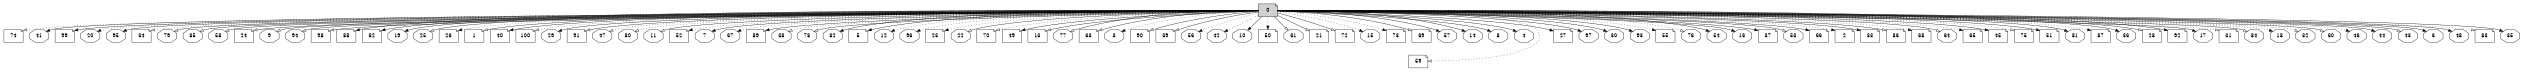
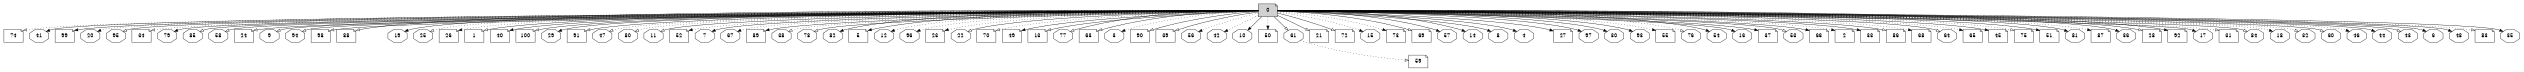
(809, 12) -> (809, 12)
(846, 13) -> (846, 13)
(898, 14) -> (898, 14)
(692, 15) -> (692, 15)
(718, 15) -> (718, 15)
(372, 36) -> none
(1540, 36) -> (1352, 53)
